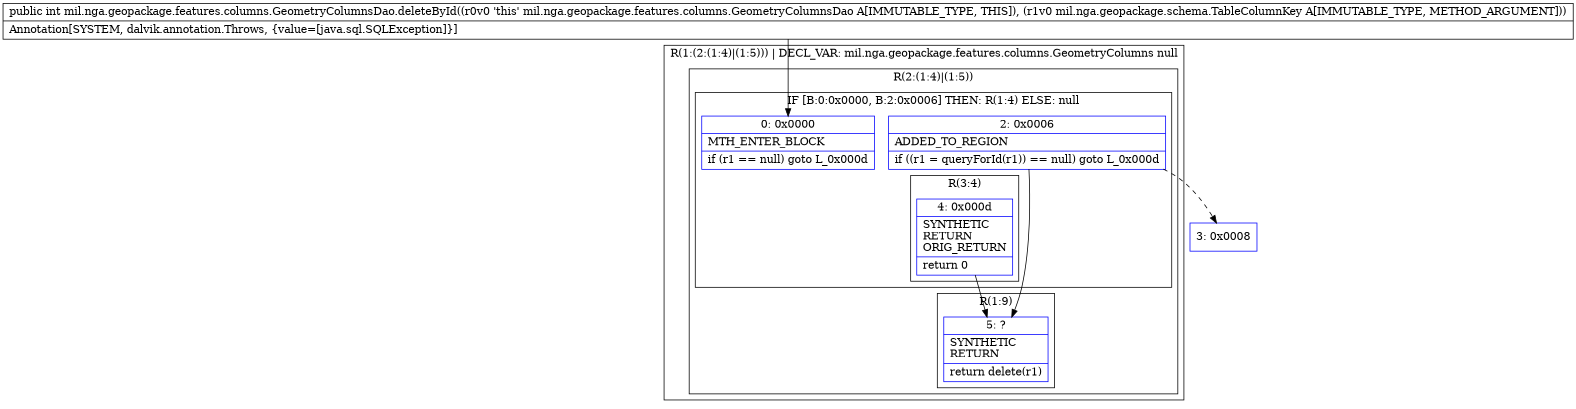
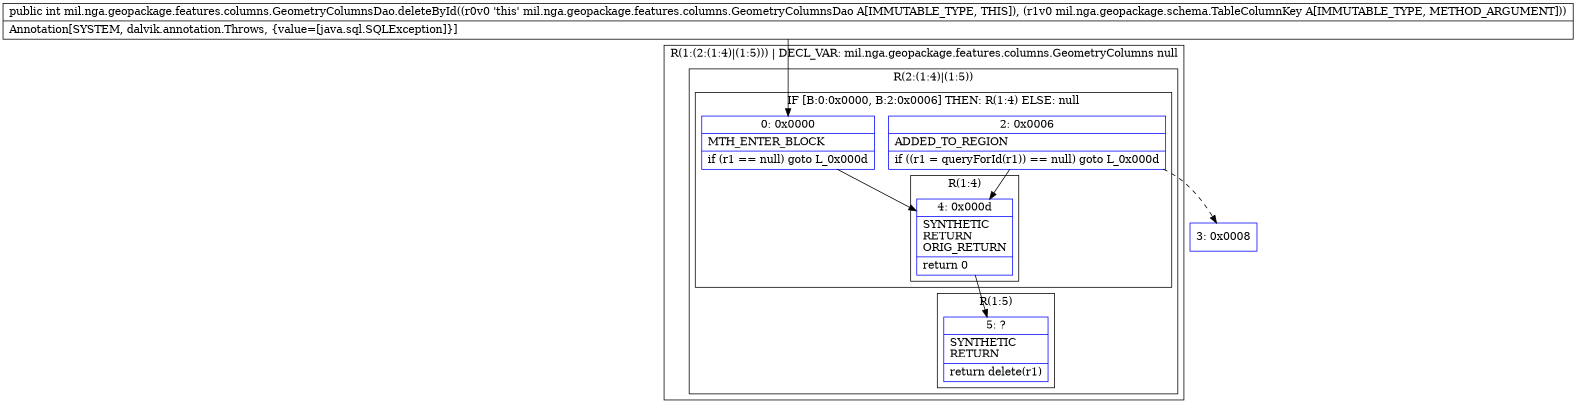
(965, 184) -> (965, 184)
none -> (873, 188)
(1028, 240) -> (1002, 181)
(996, 302) -> (996, 302)
